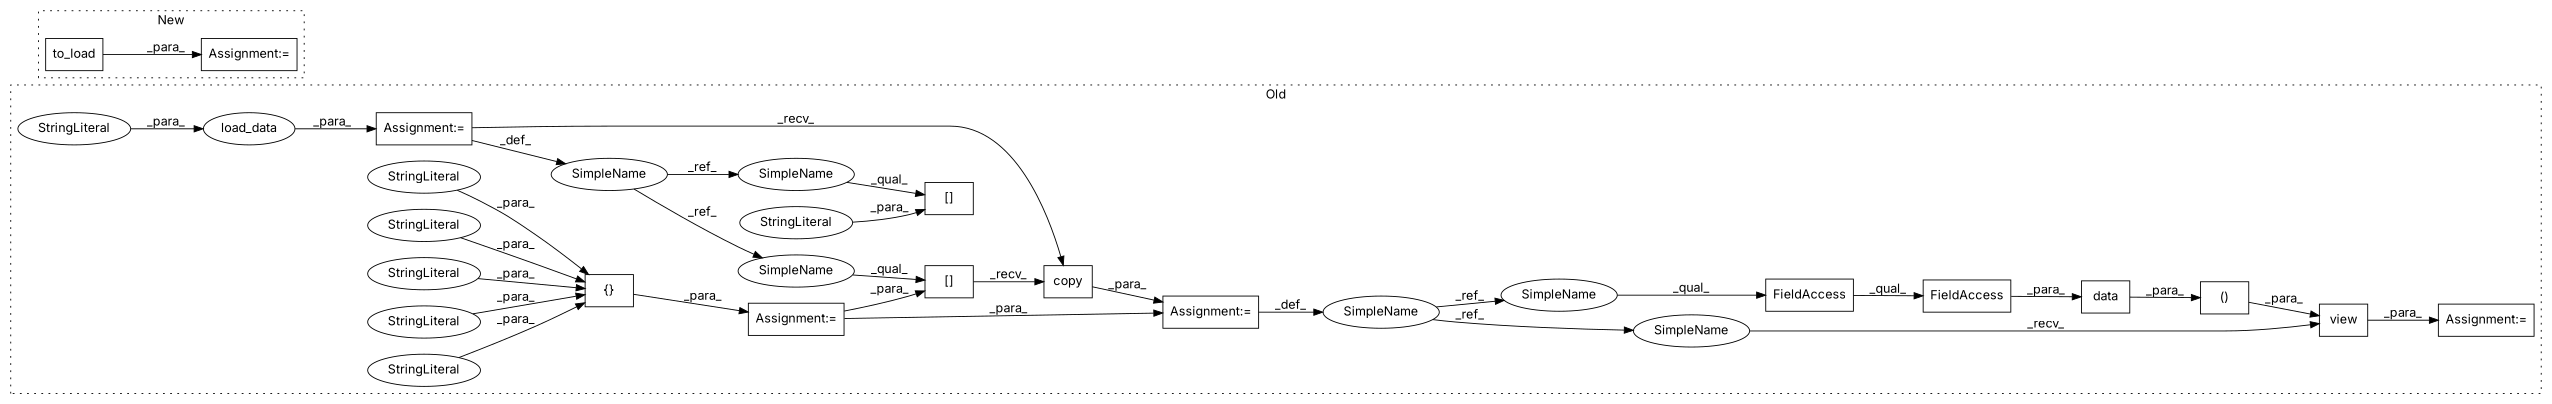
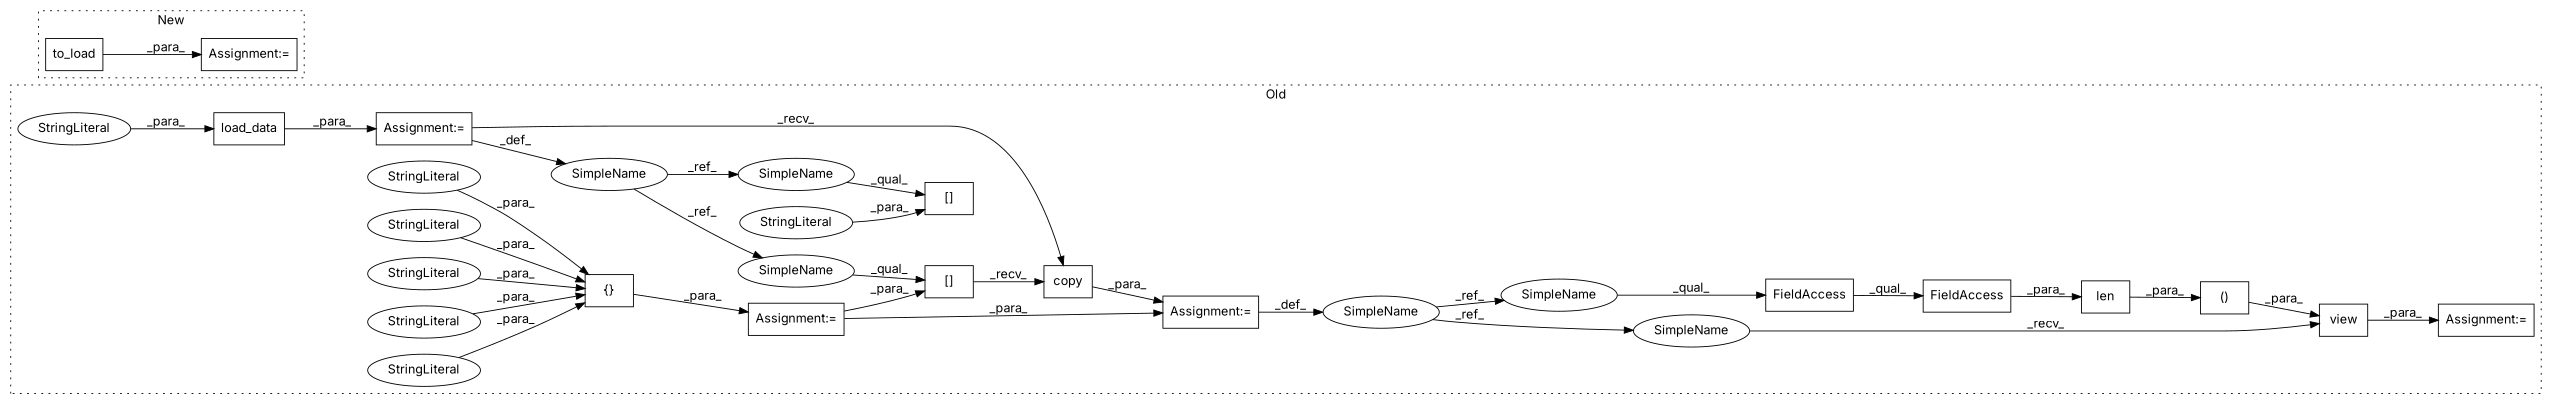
(249, 129) -> (249, 129)
(2106, 297) -> (2106, 297)
